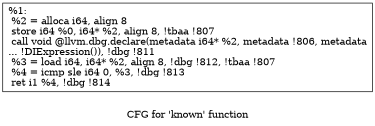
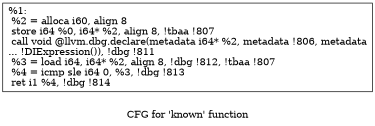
(68, 21) -> (68, 21)
